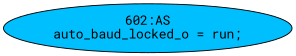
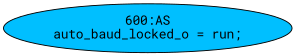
(148, 28) -> (148, 28)
